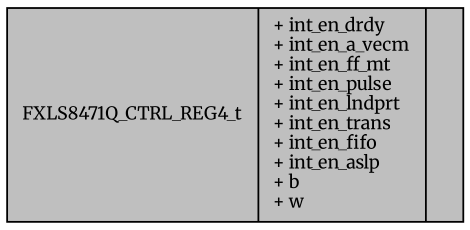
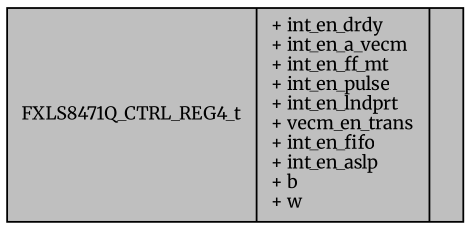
(332, 124) -> (343, 124)
